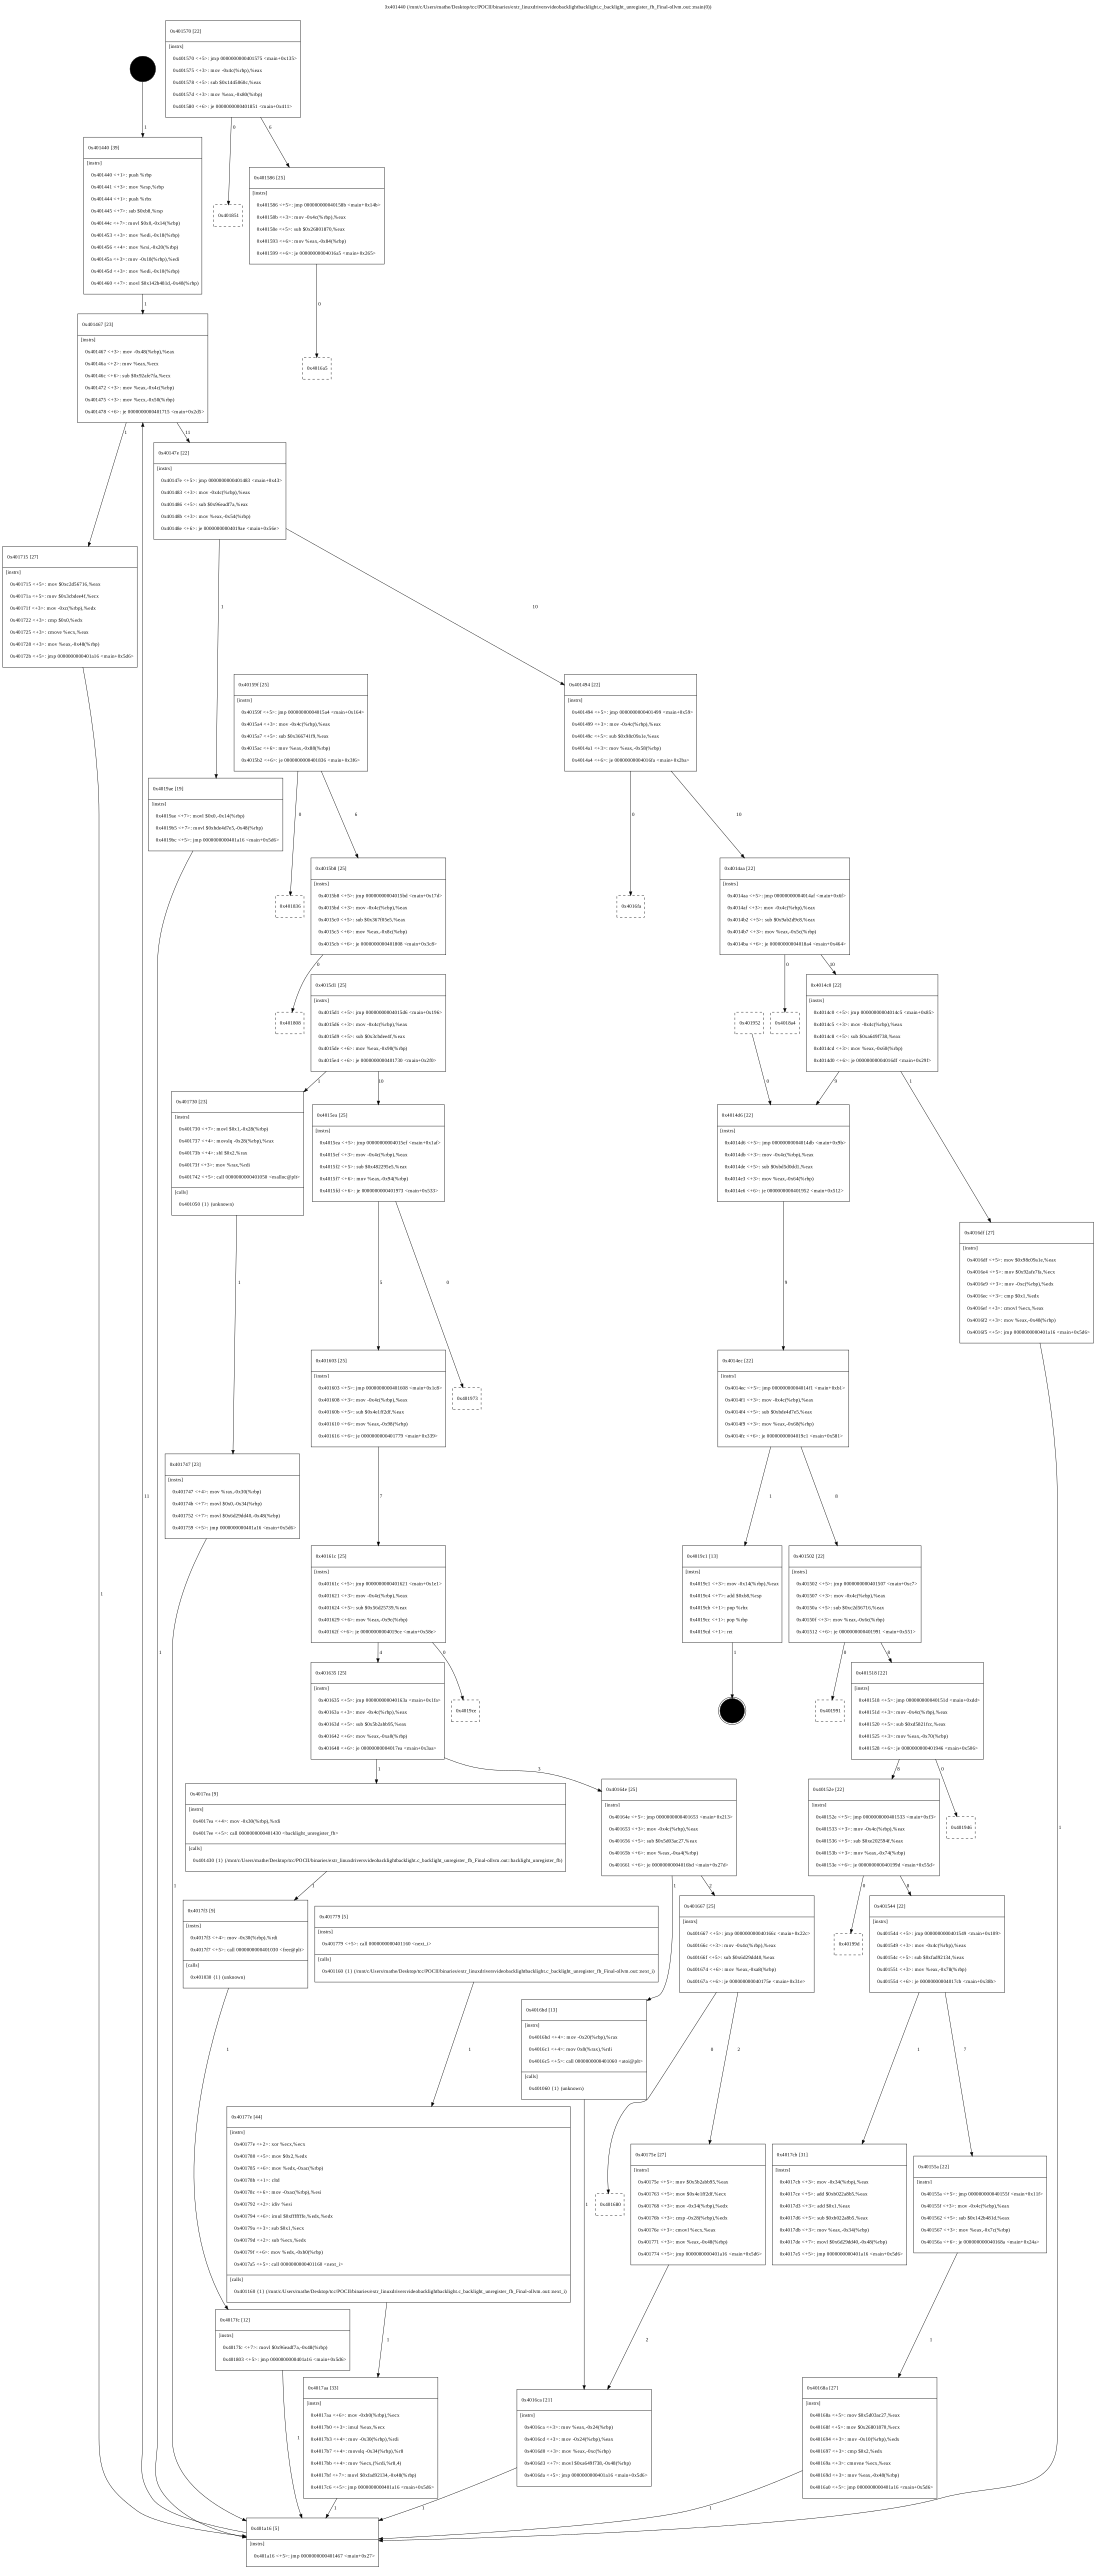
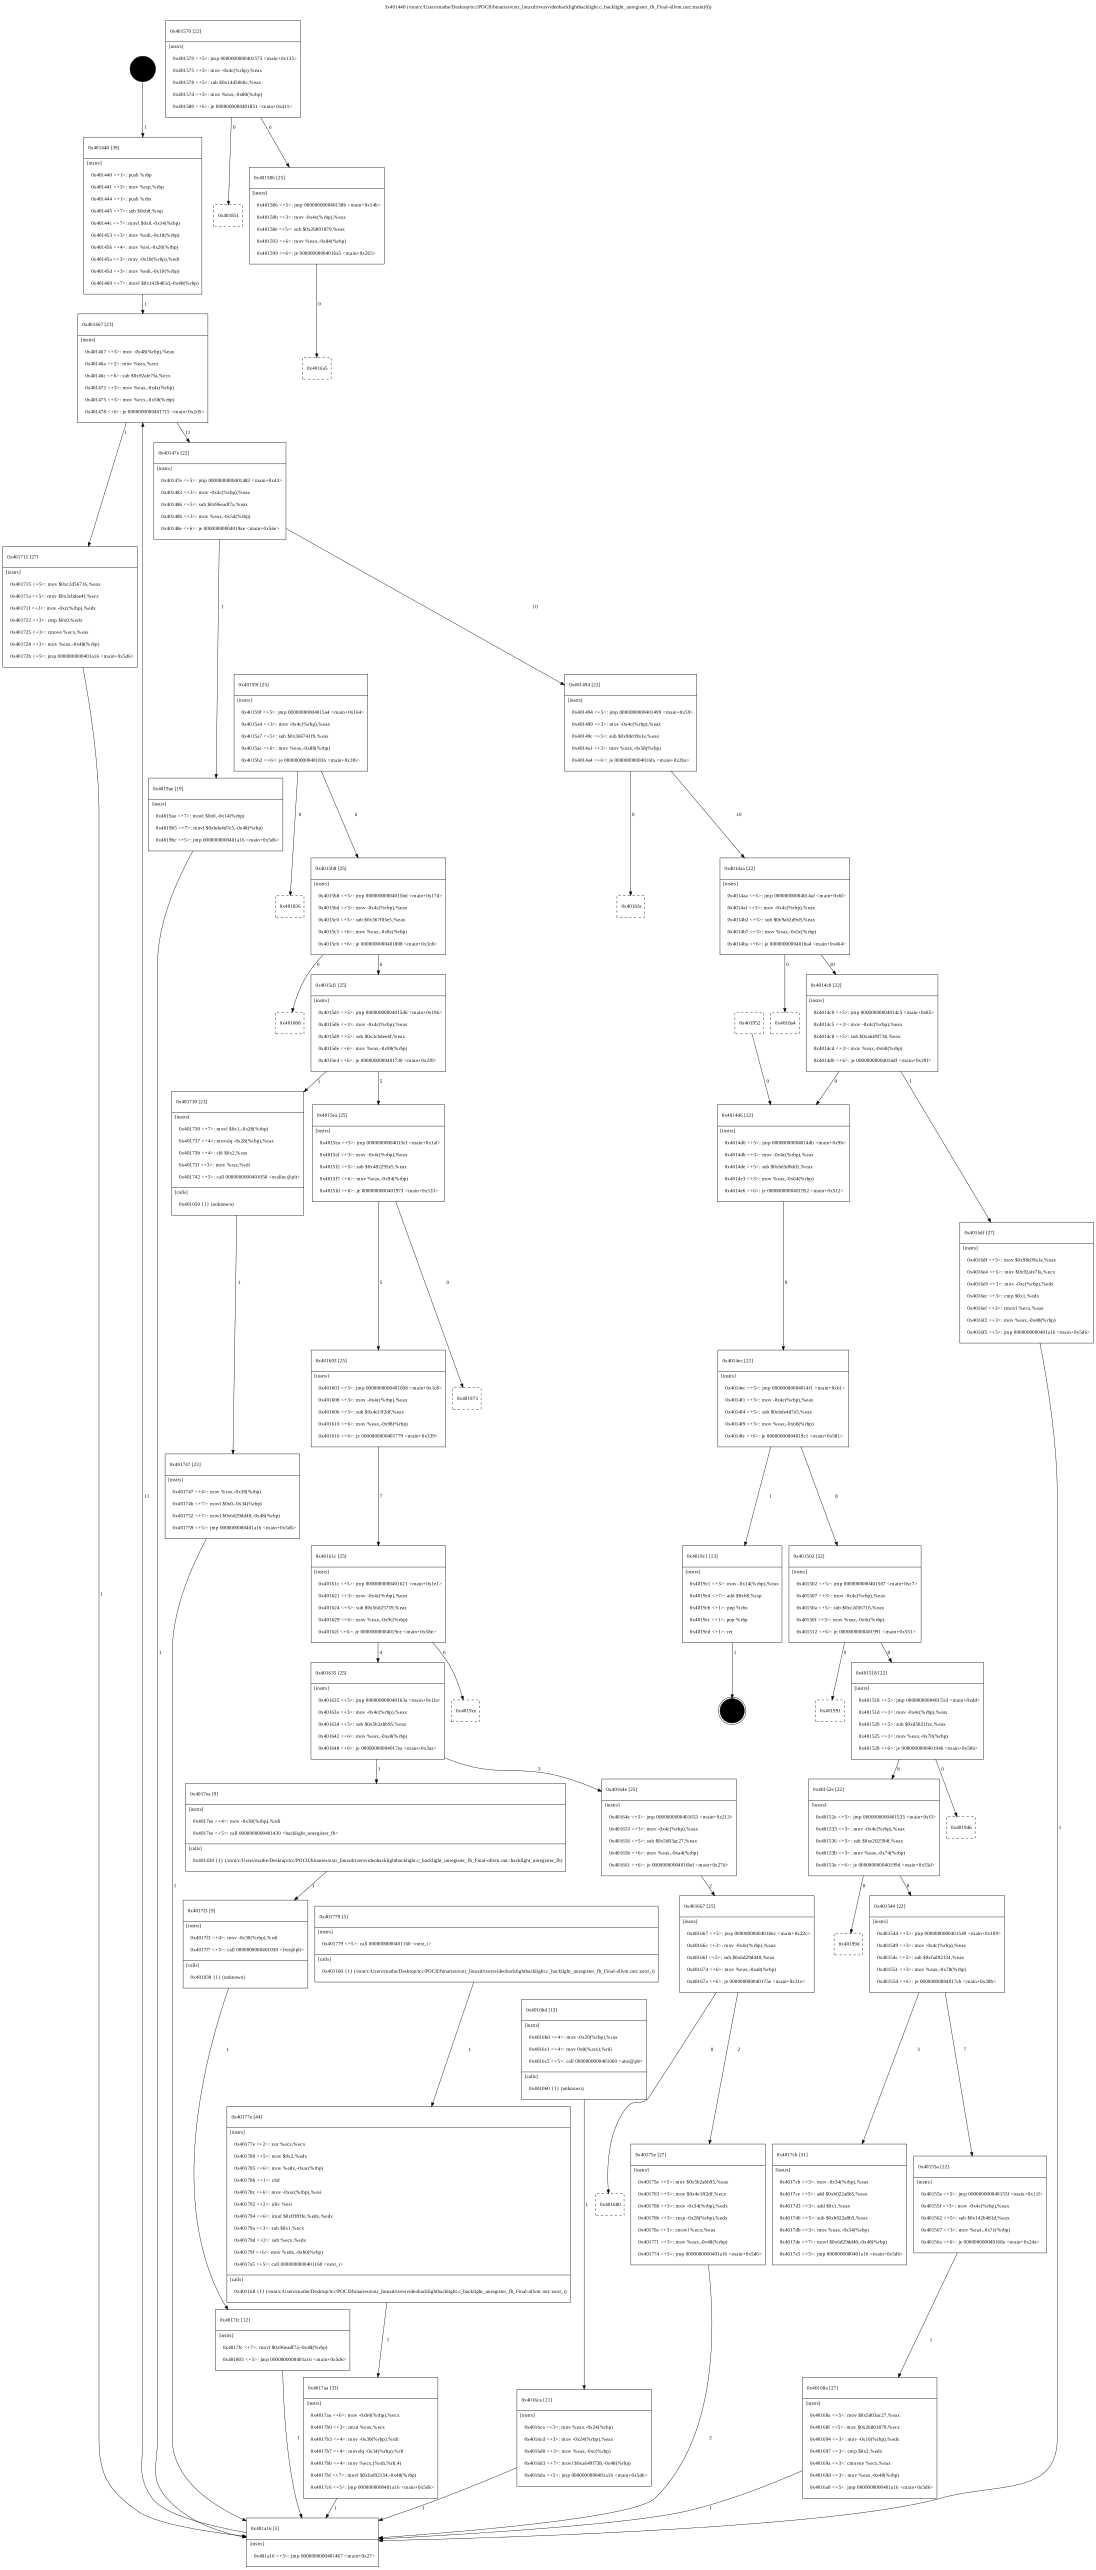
none -> (378, 963)
(381, 1081) -> (381, 1081)
(672, 1941) -> none
(918, 2049) -> (918, 2049)
(639, 2325) -> (642, 2505)
